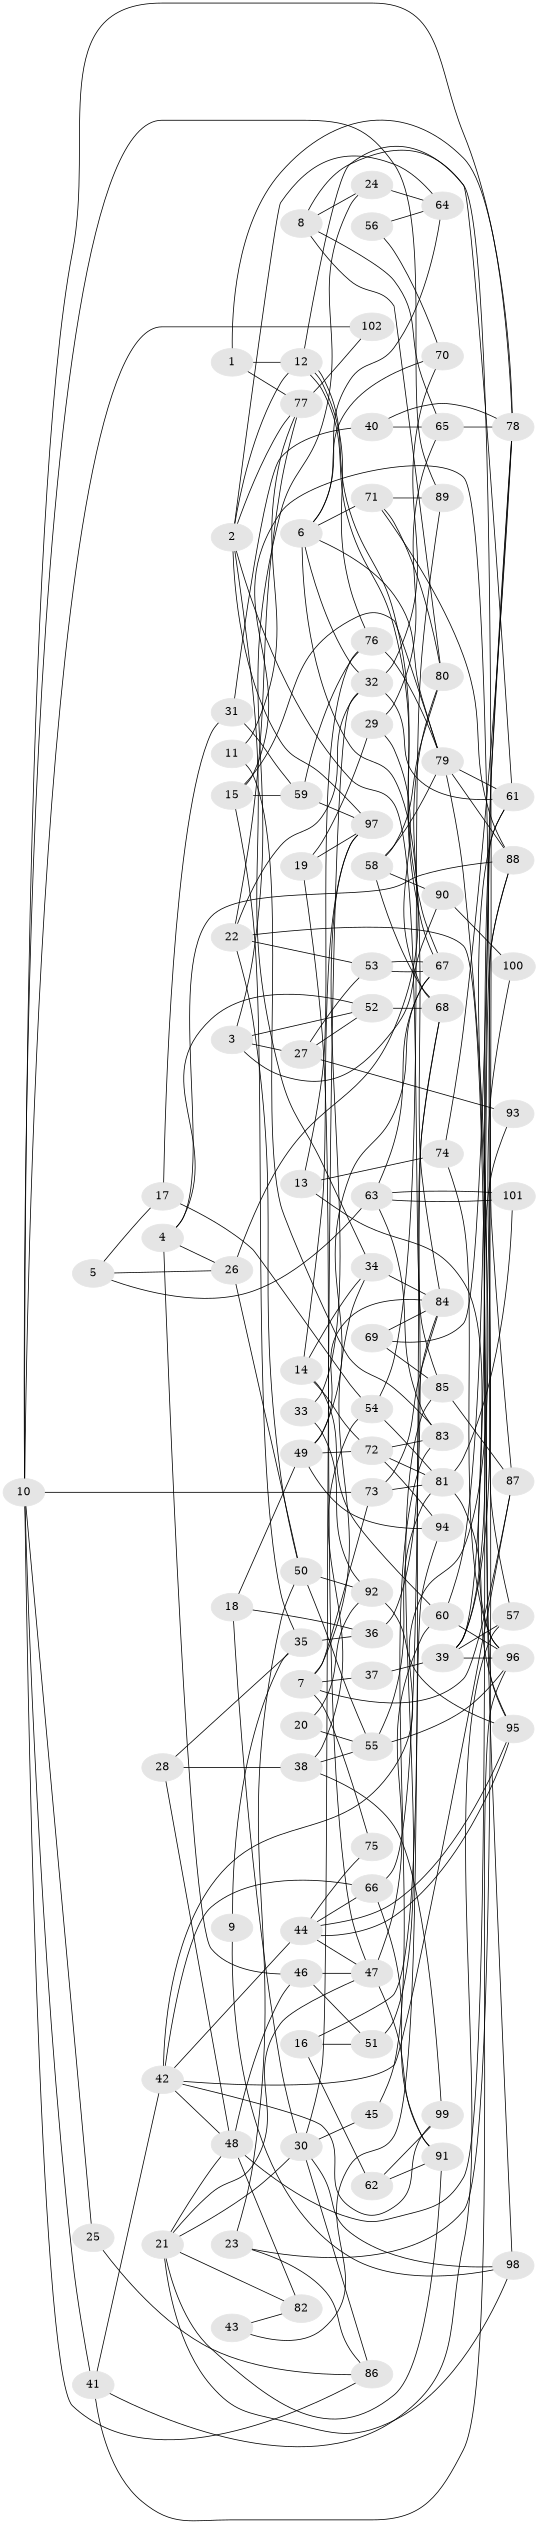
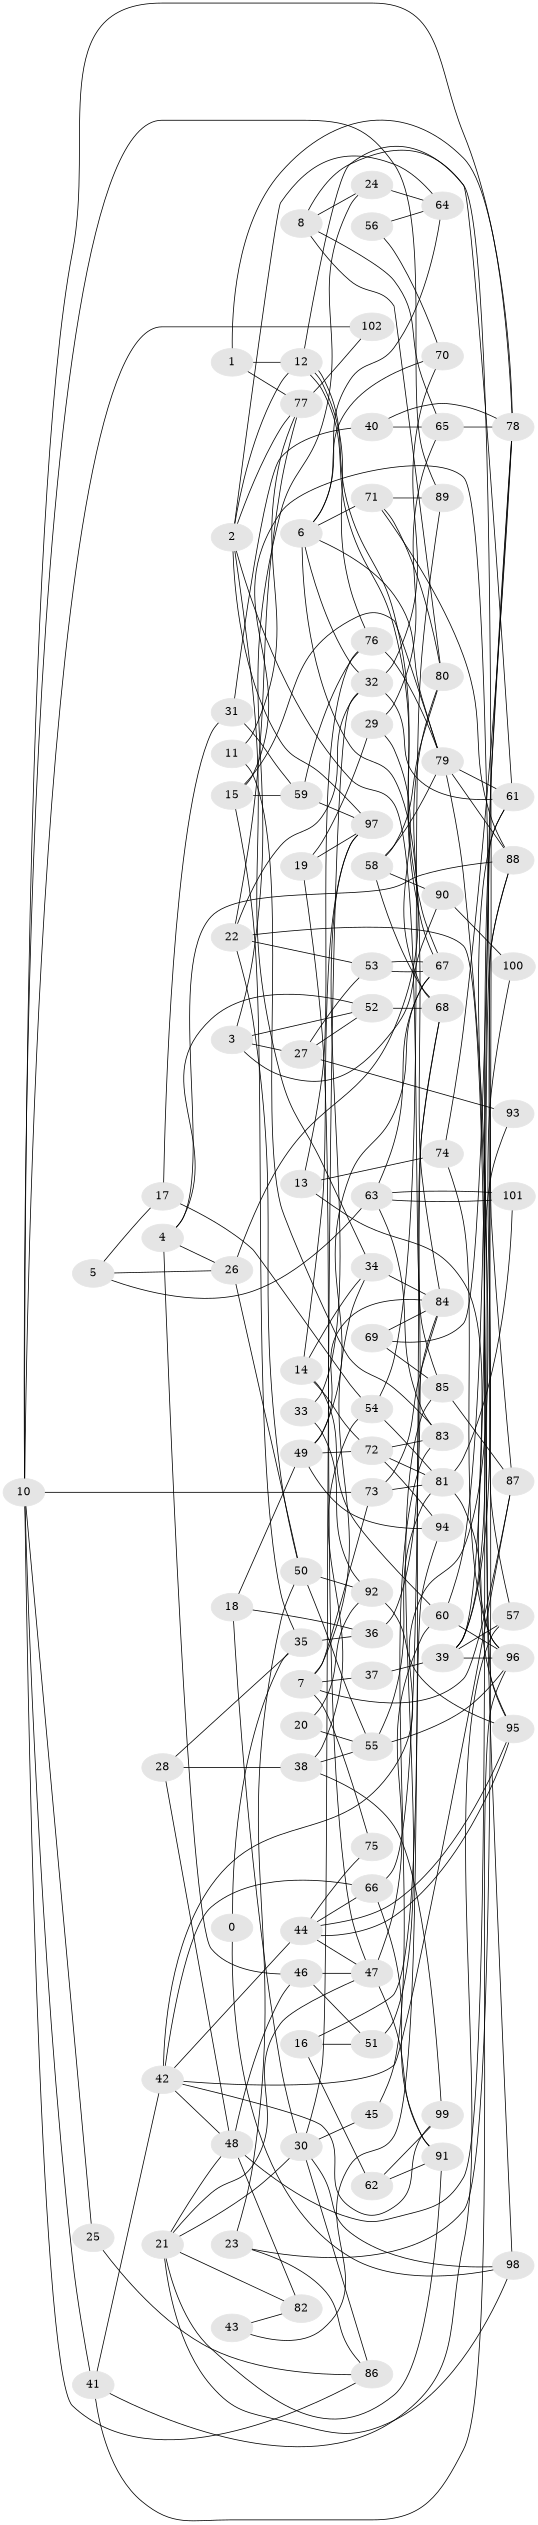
(232, 1928) -> (232, 1928)
